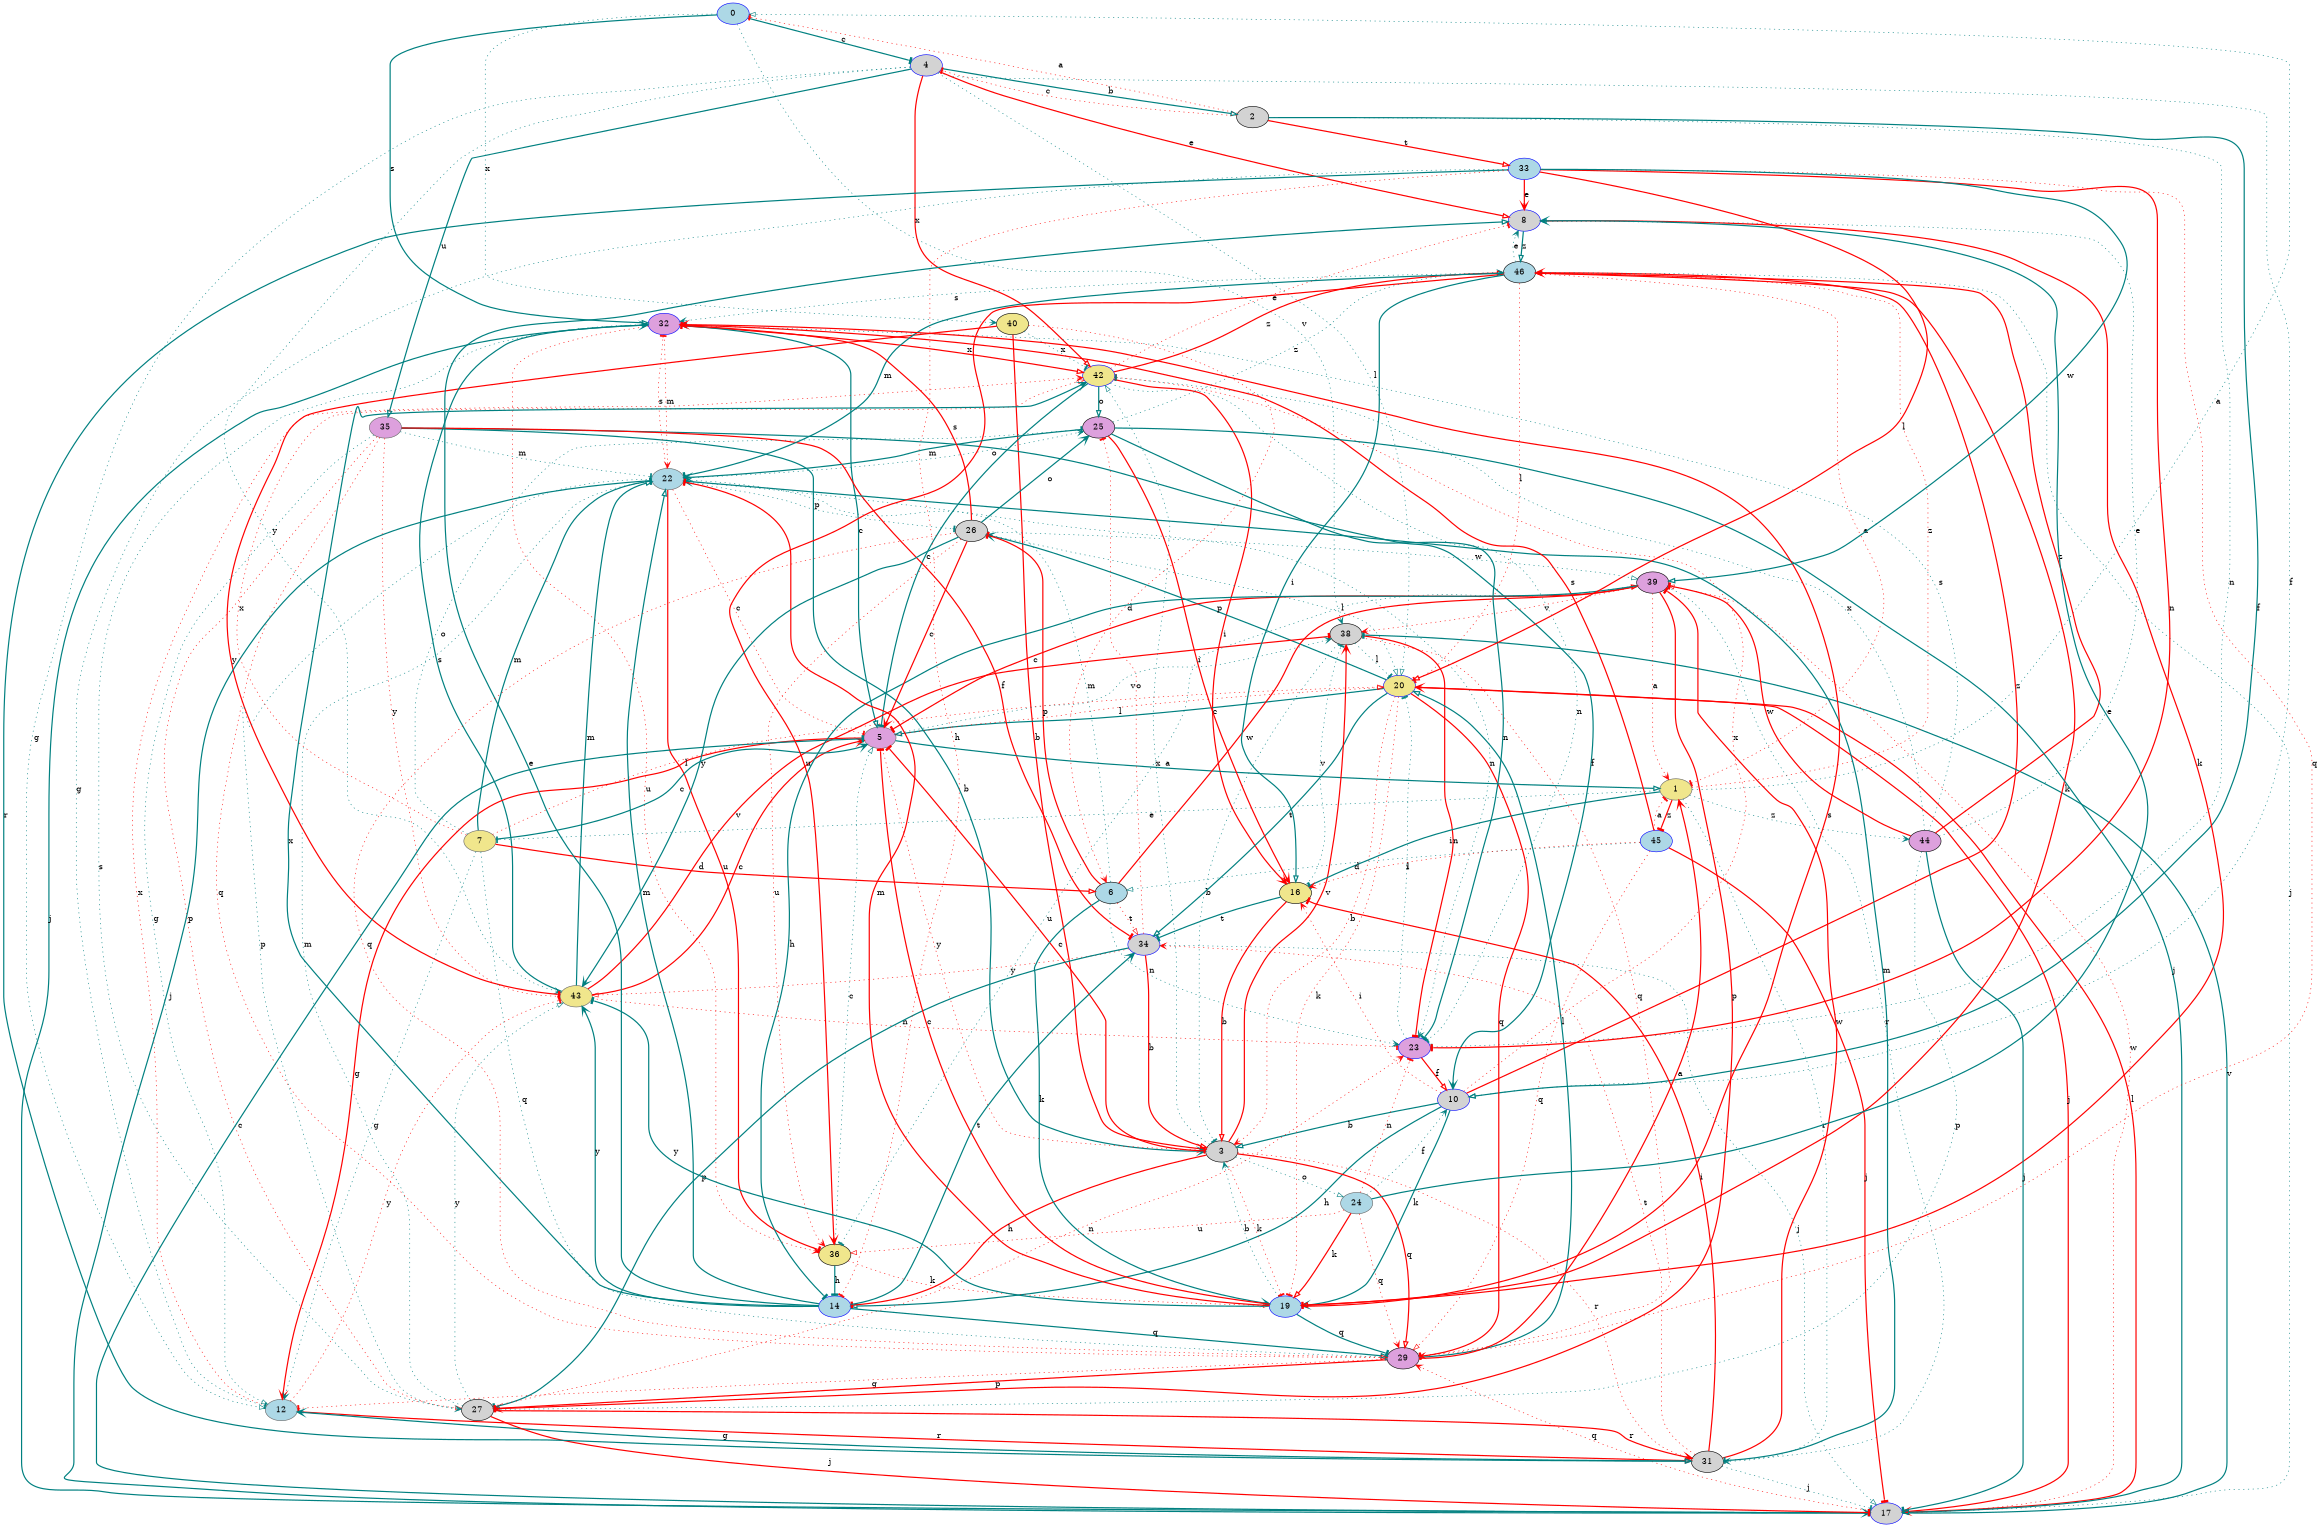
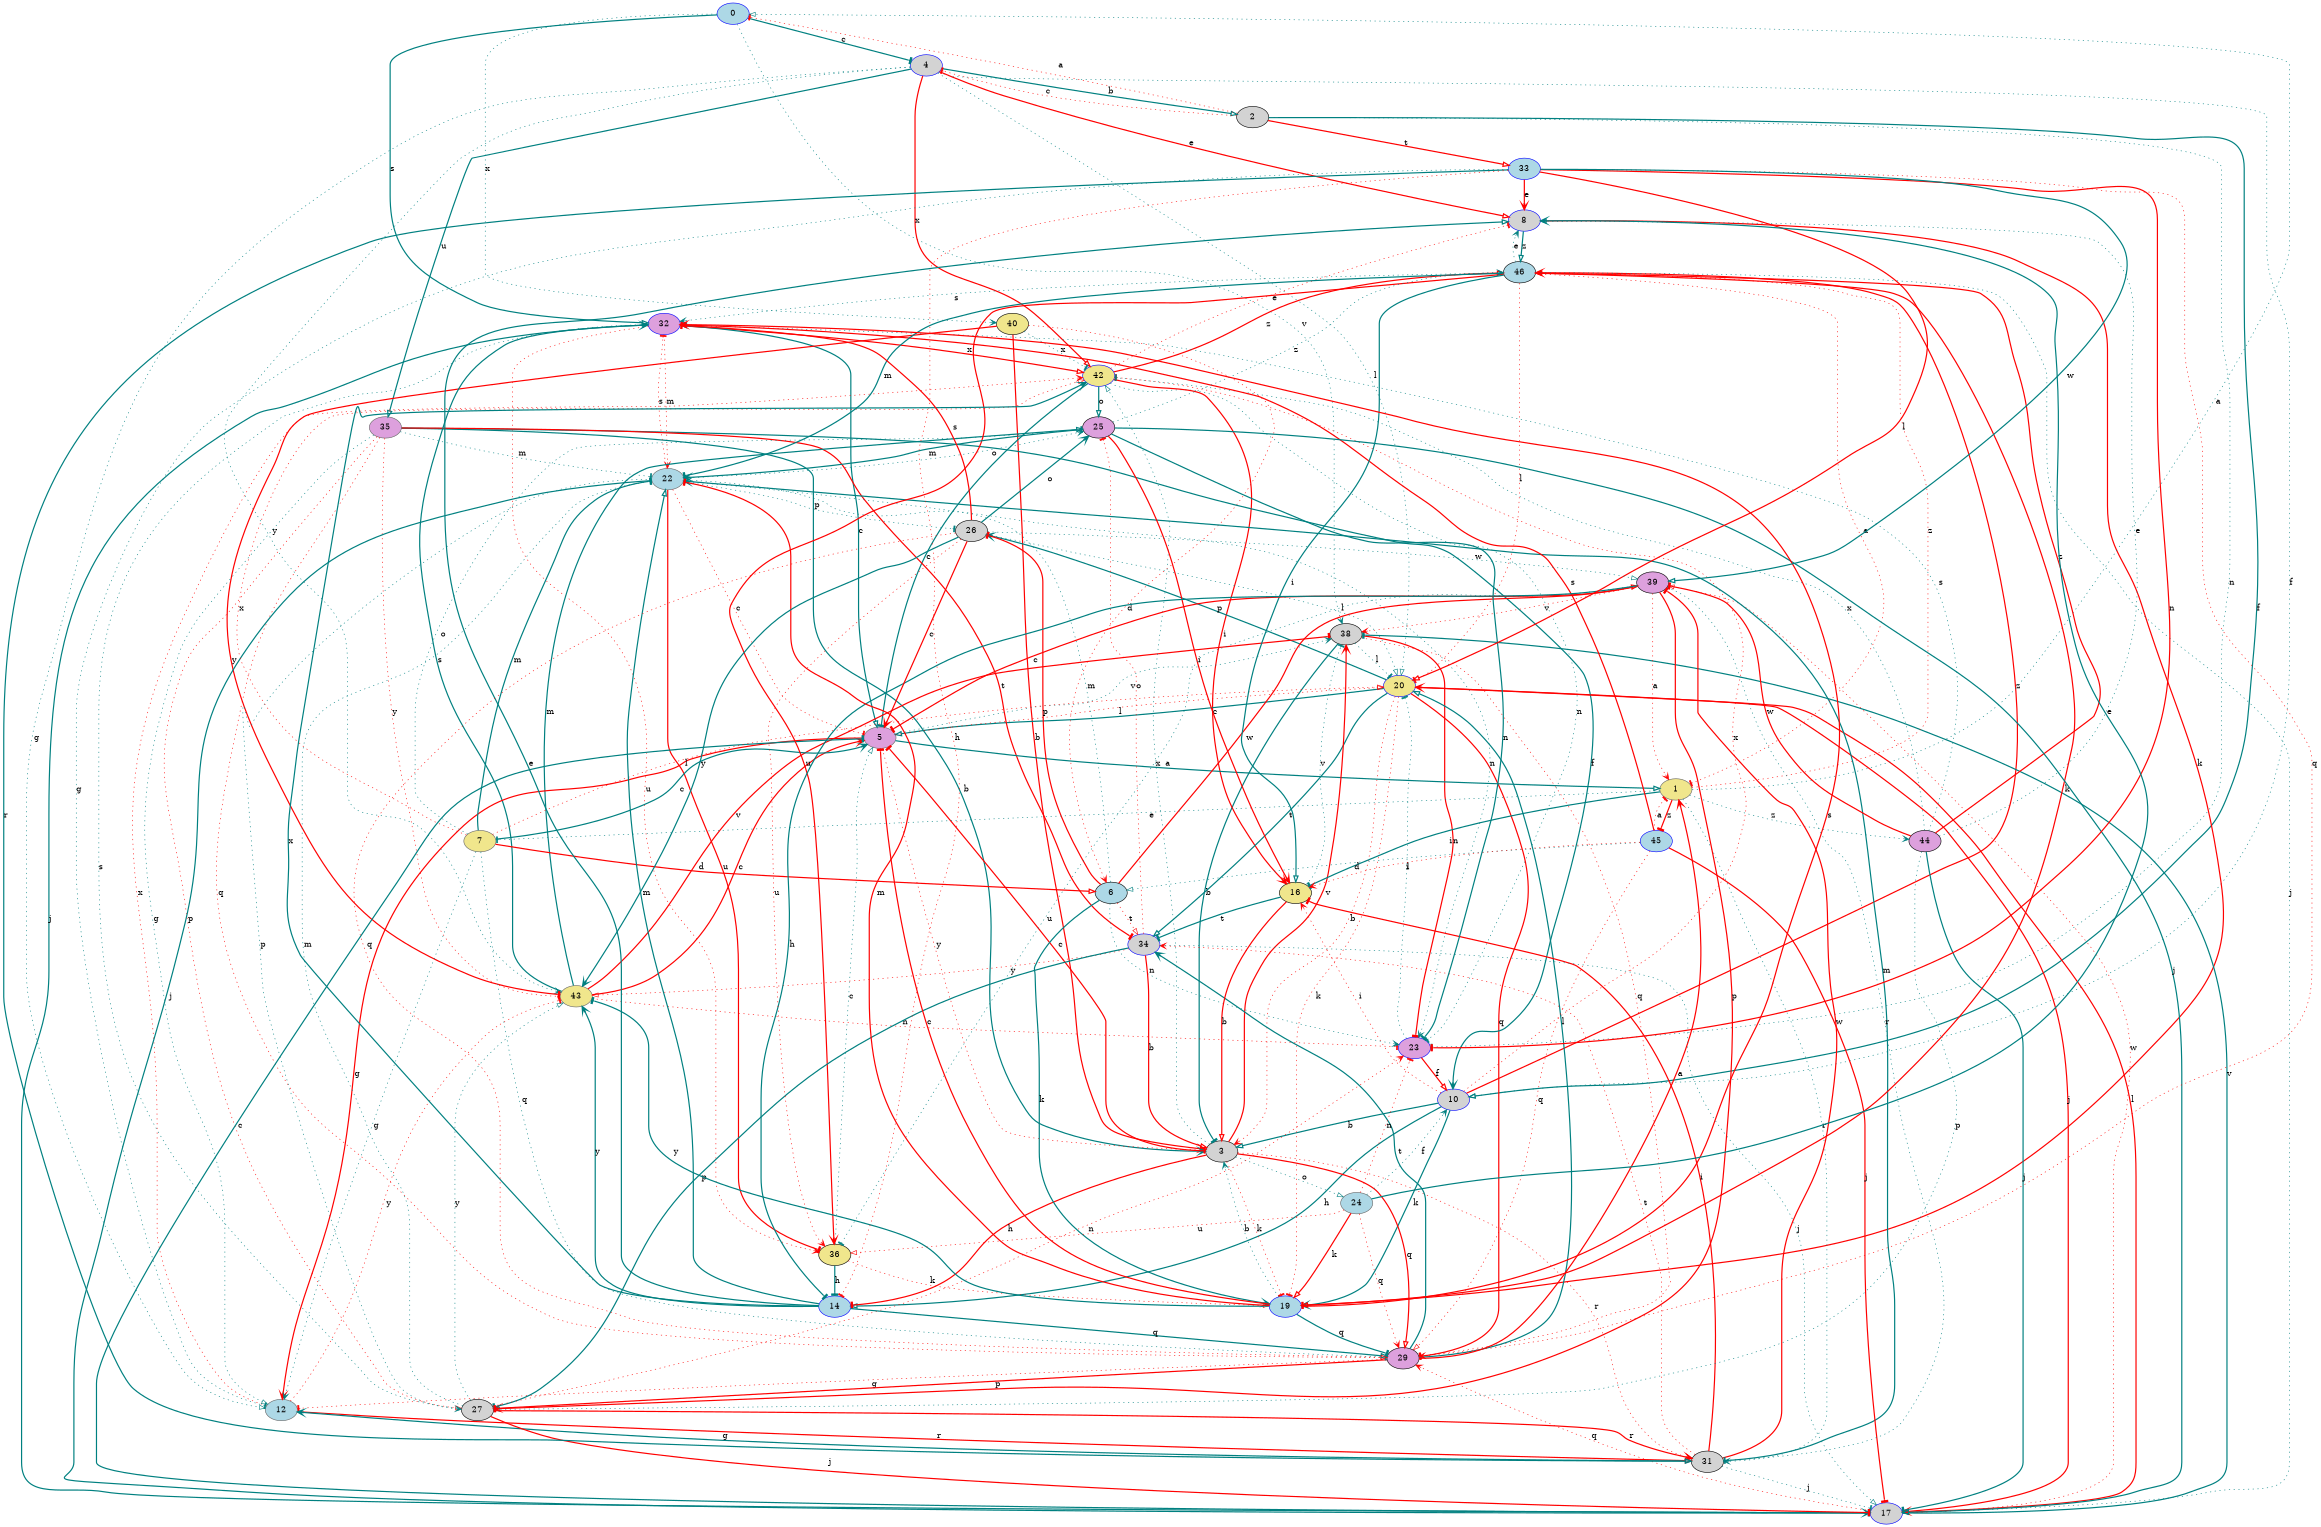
(1003, 686) -> (1003, 686)
(587, 724) -> (606, 509)
(1209, 875) -> (1209, 875)
(974, 1126) -> (1376, 1104)
